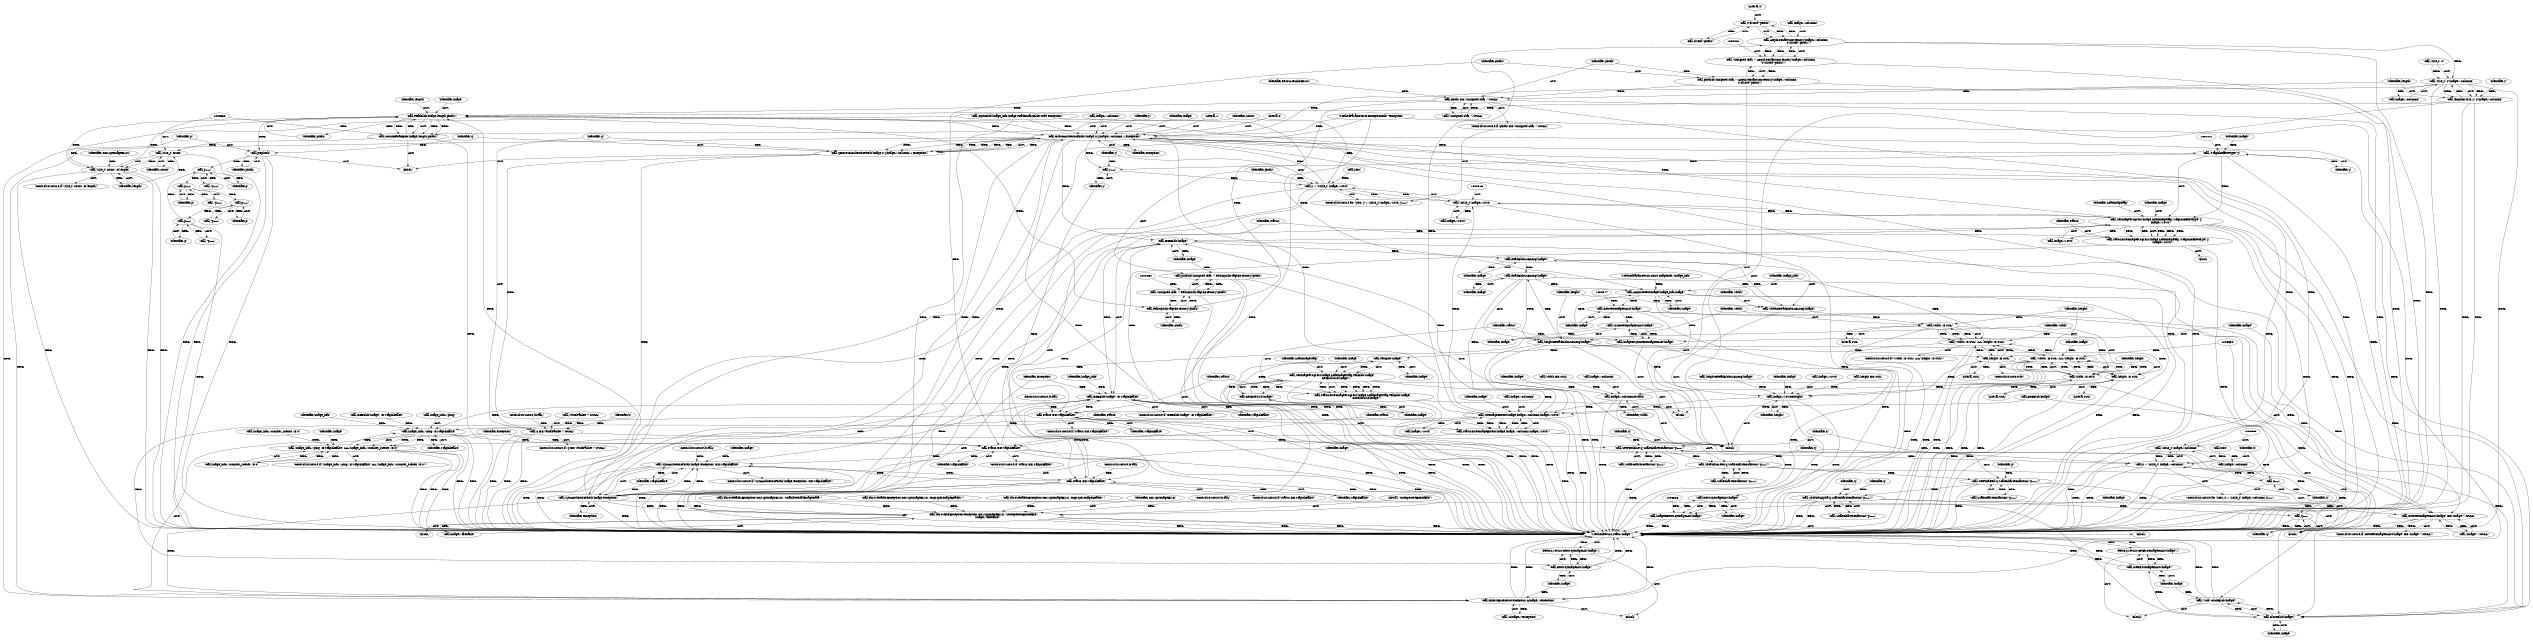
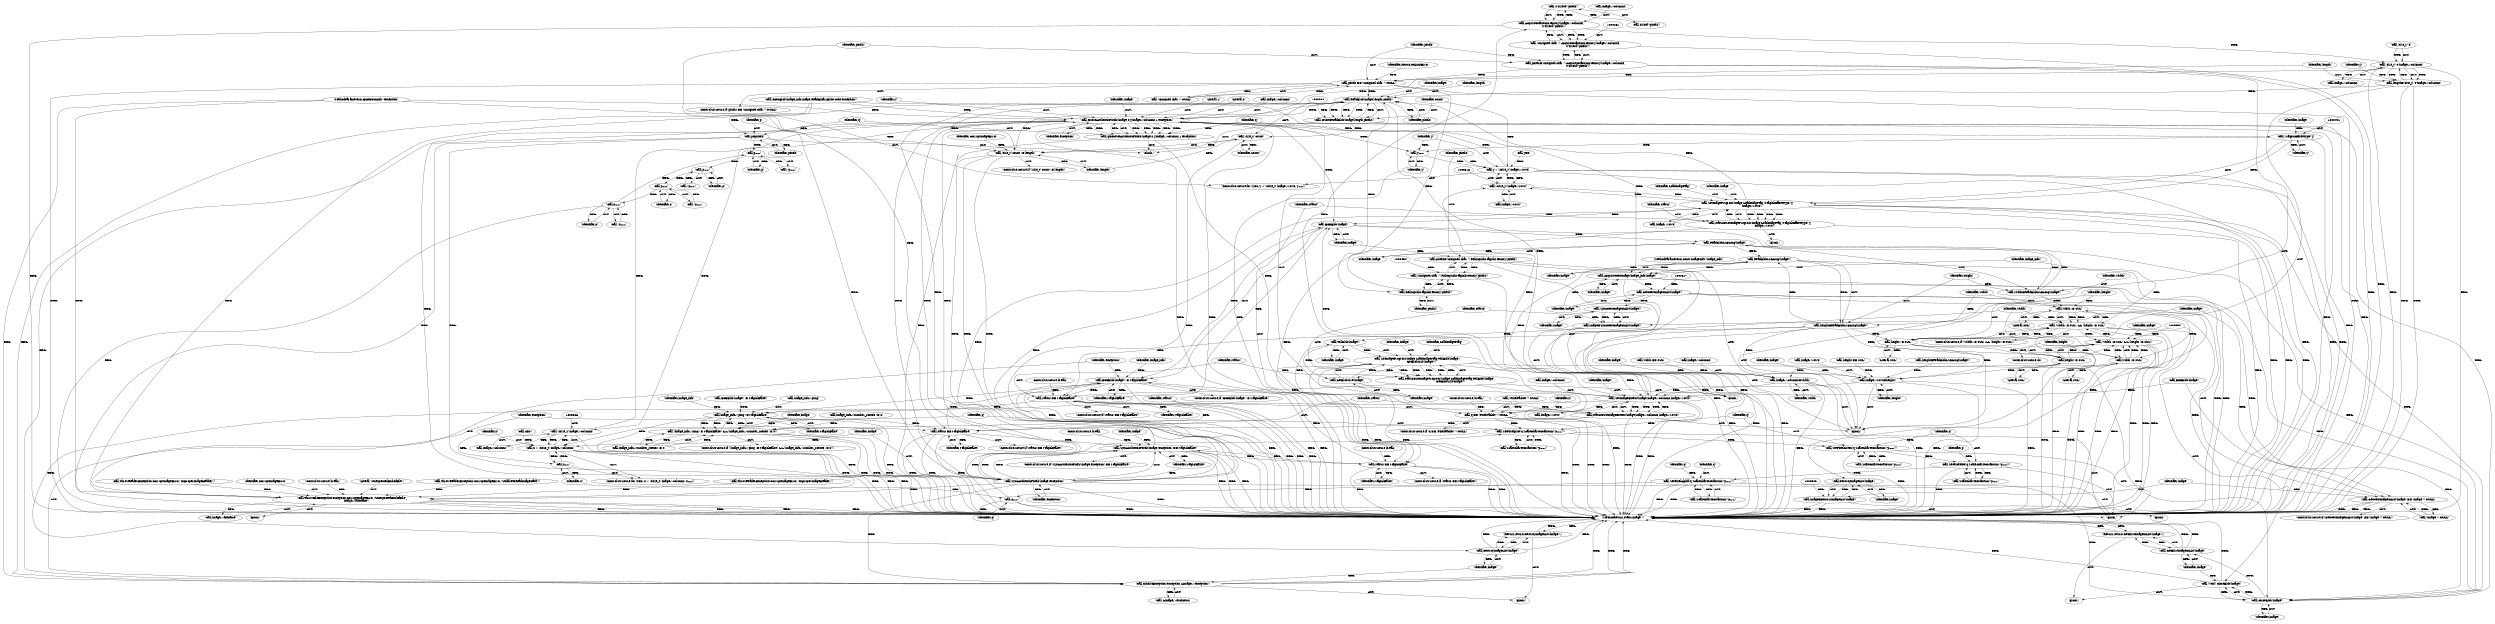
(1755, 7) -> none
(1833, 361) -> none
(1598, 543) -> (1573, 526)
